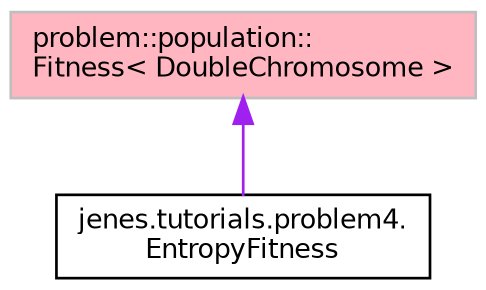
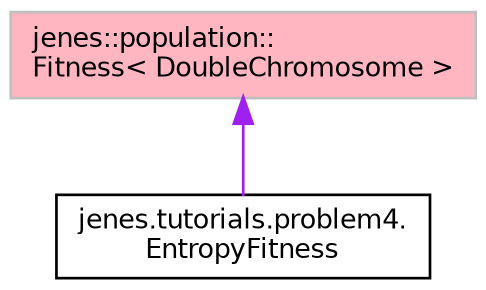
(243, 55) -> (243, 55)
